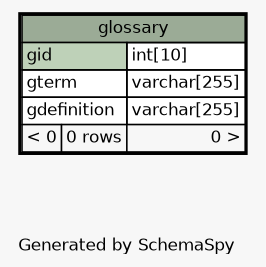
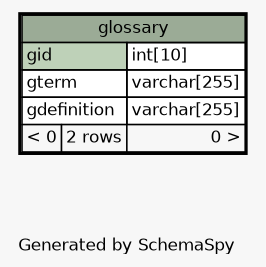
(94, 138) -> (94, 138)
